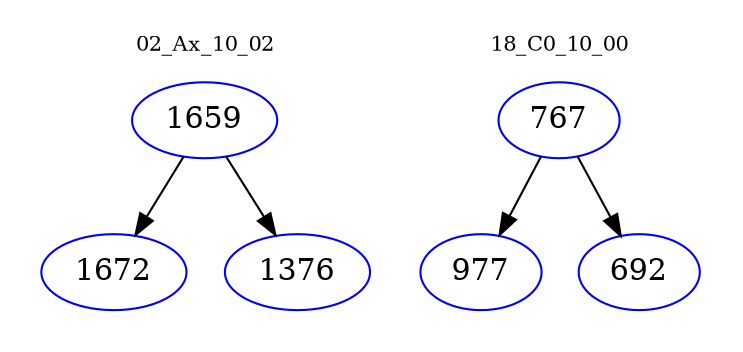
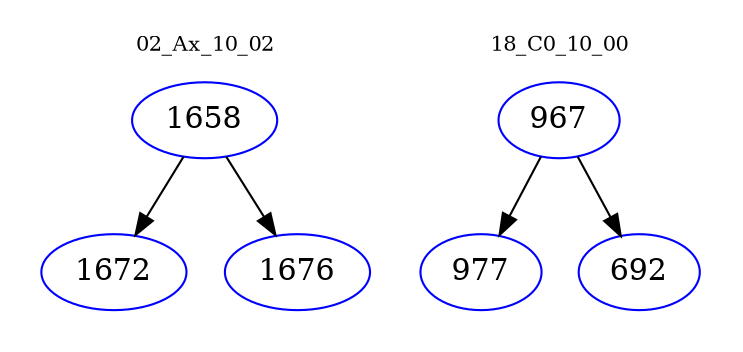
(205, 120) -> (205, 120)
(559, 120) -> (559, 120)
(297, 272) -> (297, 272)
